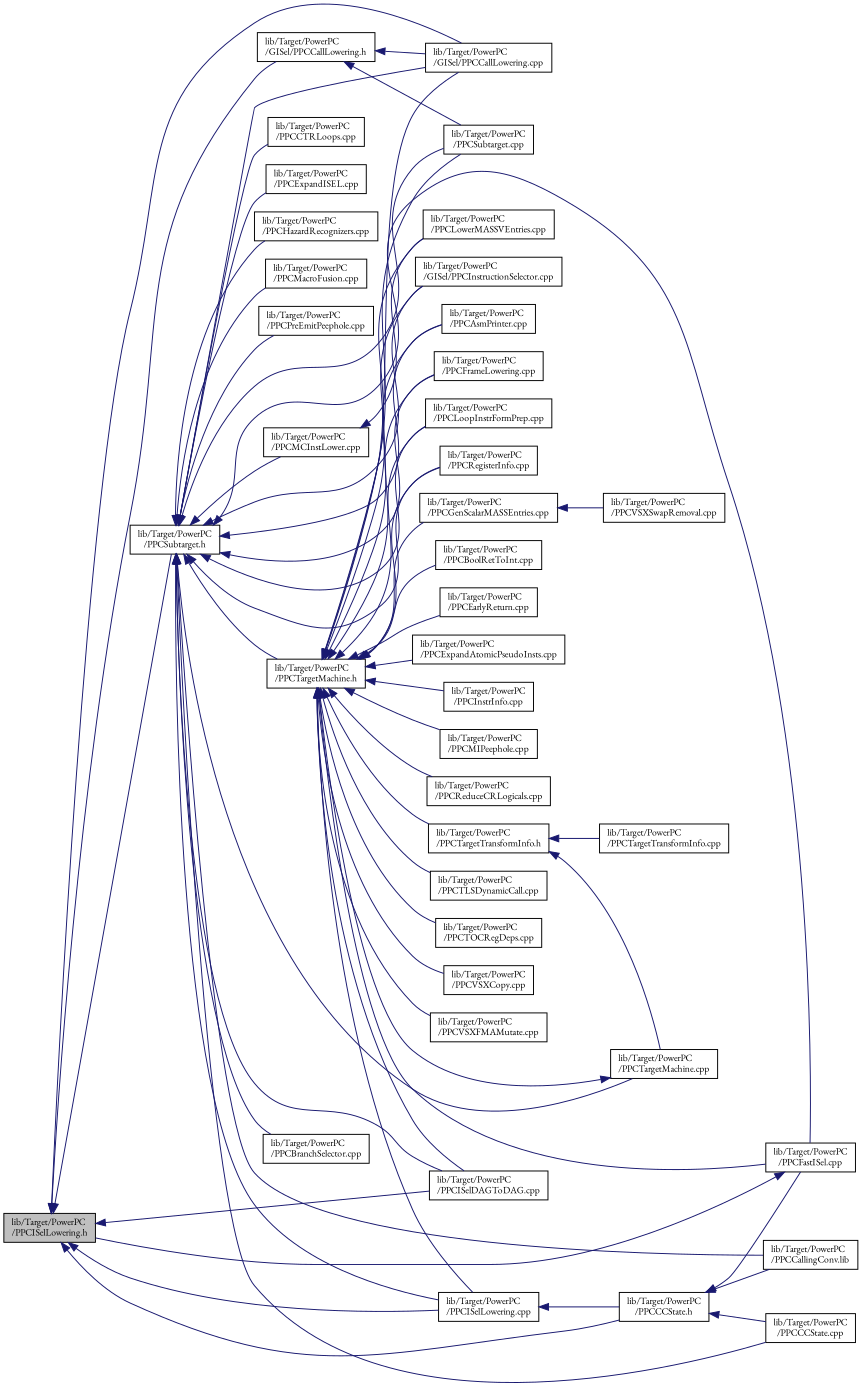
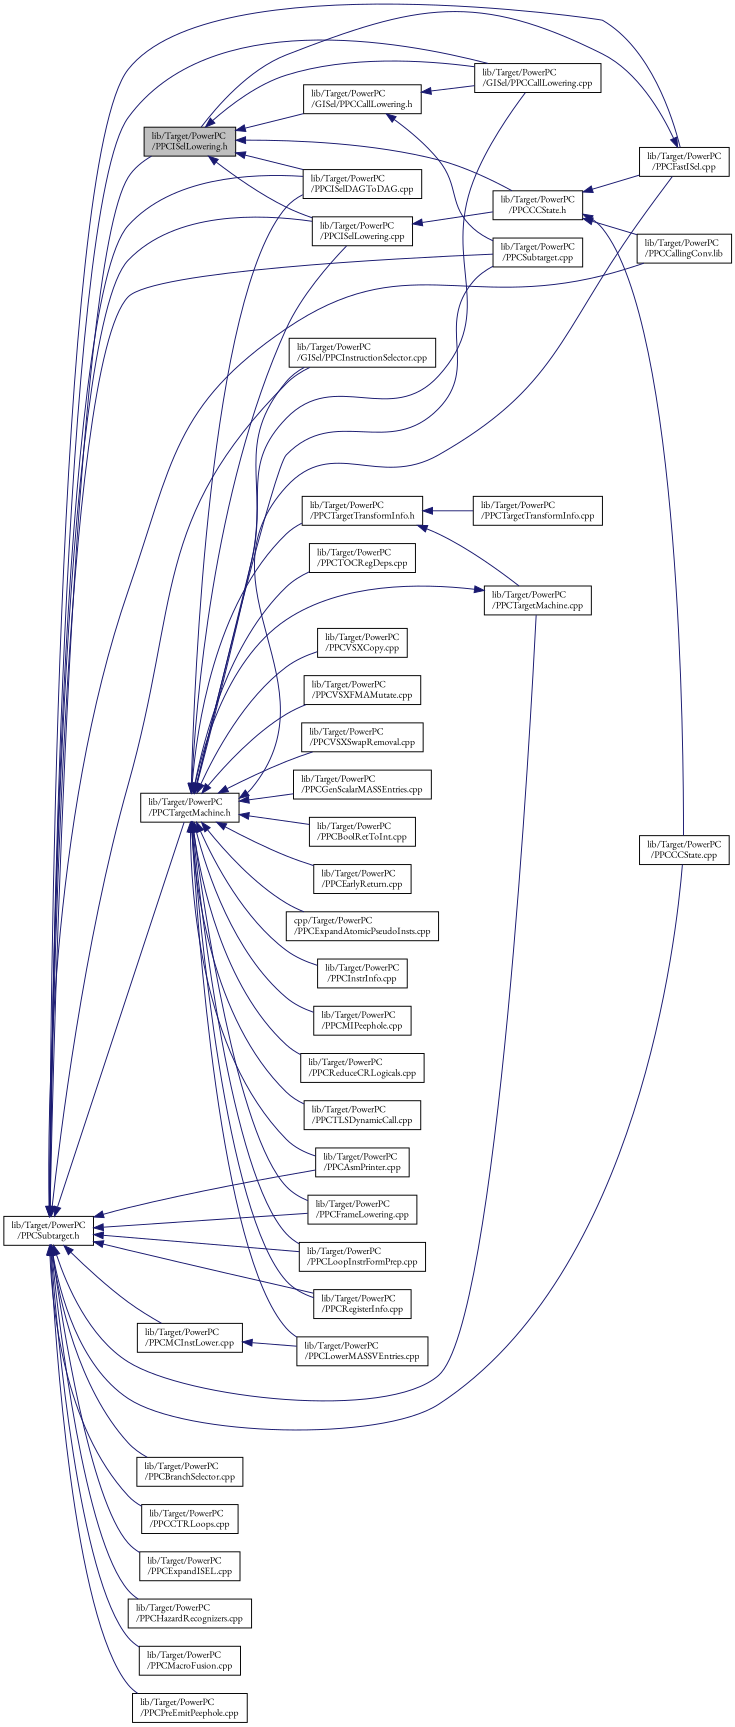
(585, 508) -> (271, 768)
(489, 650) -> (362, 926)
(113, 879) -> (69, 674)
